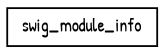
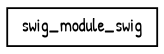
(82, 27) -> (82, 27)
